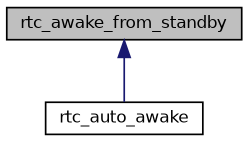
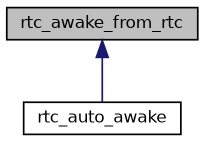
(124, 24) -> (102, 24)
